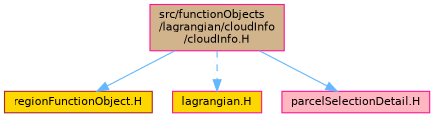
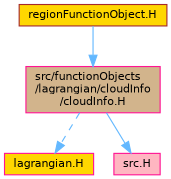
(141, 68) -> (93, 41)
(356, 102) -> (137, 164)
